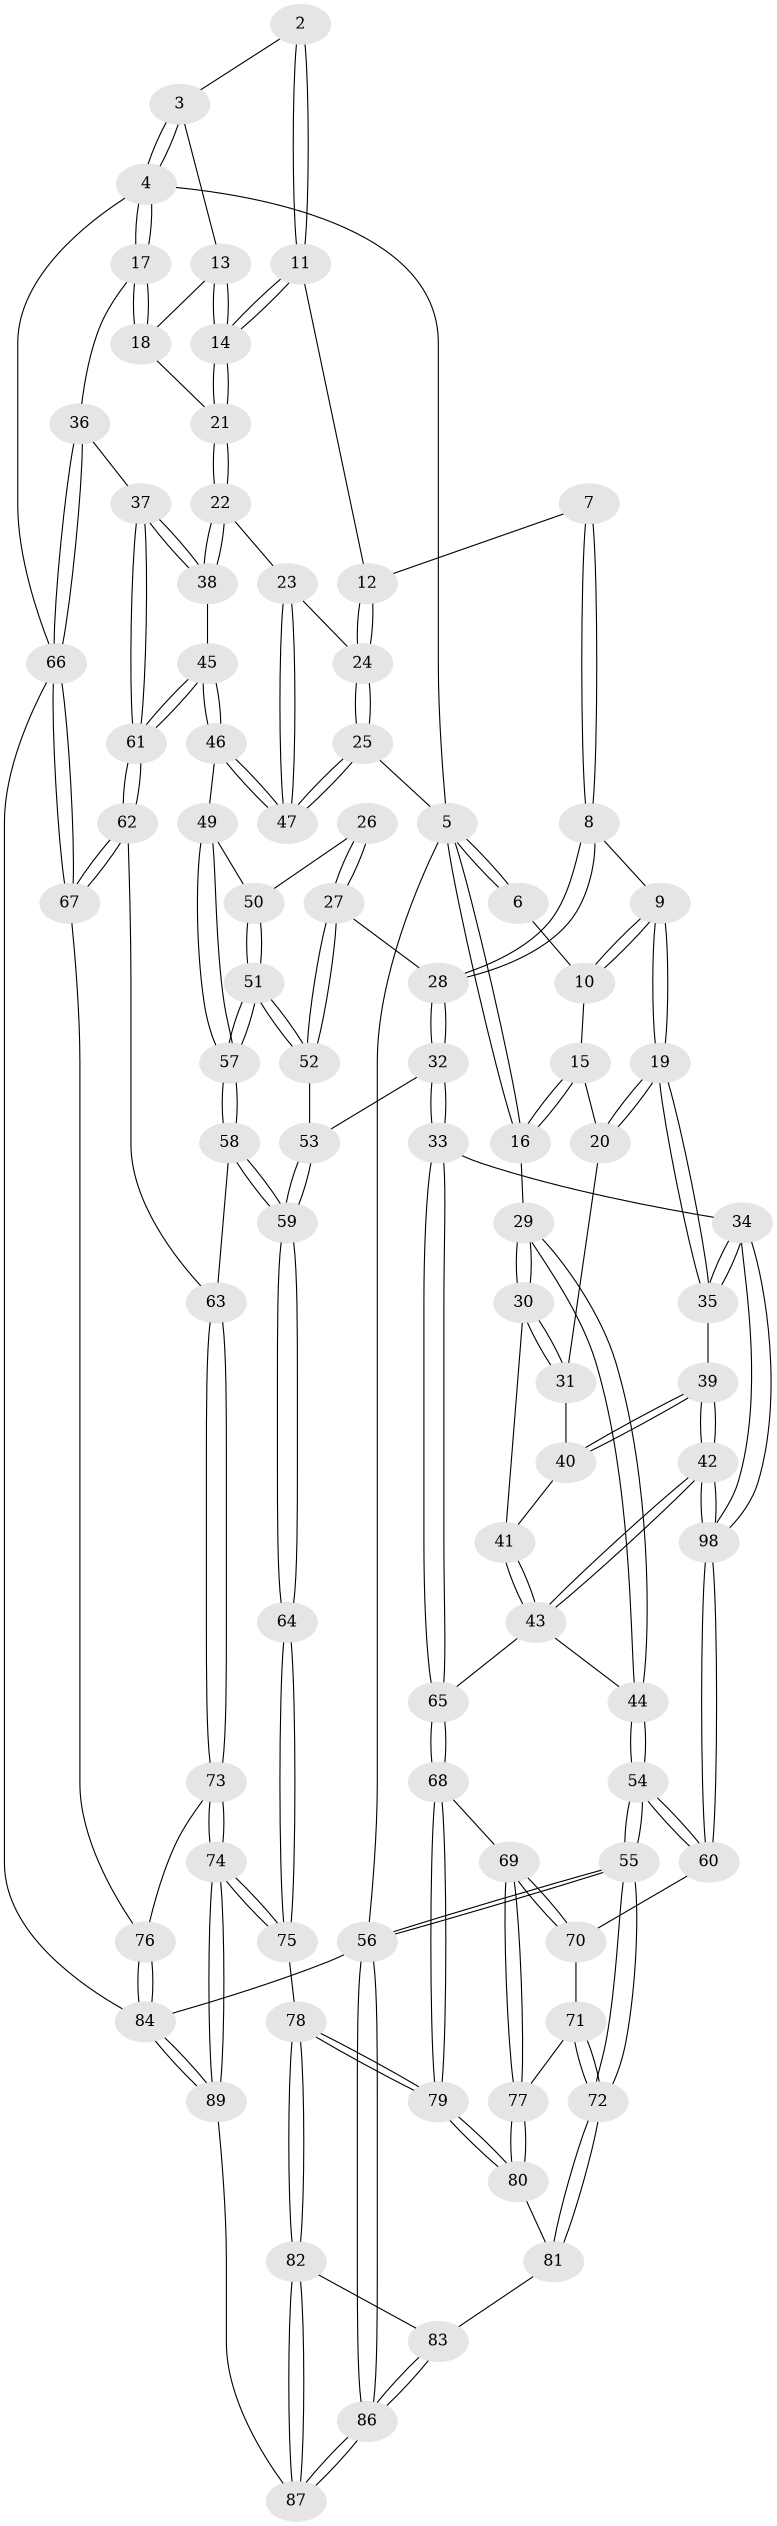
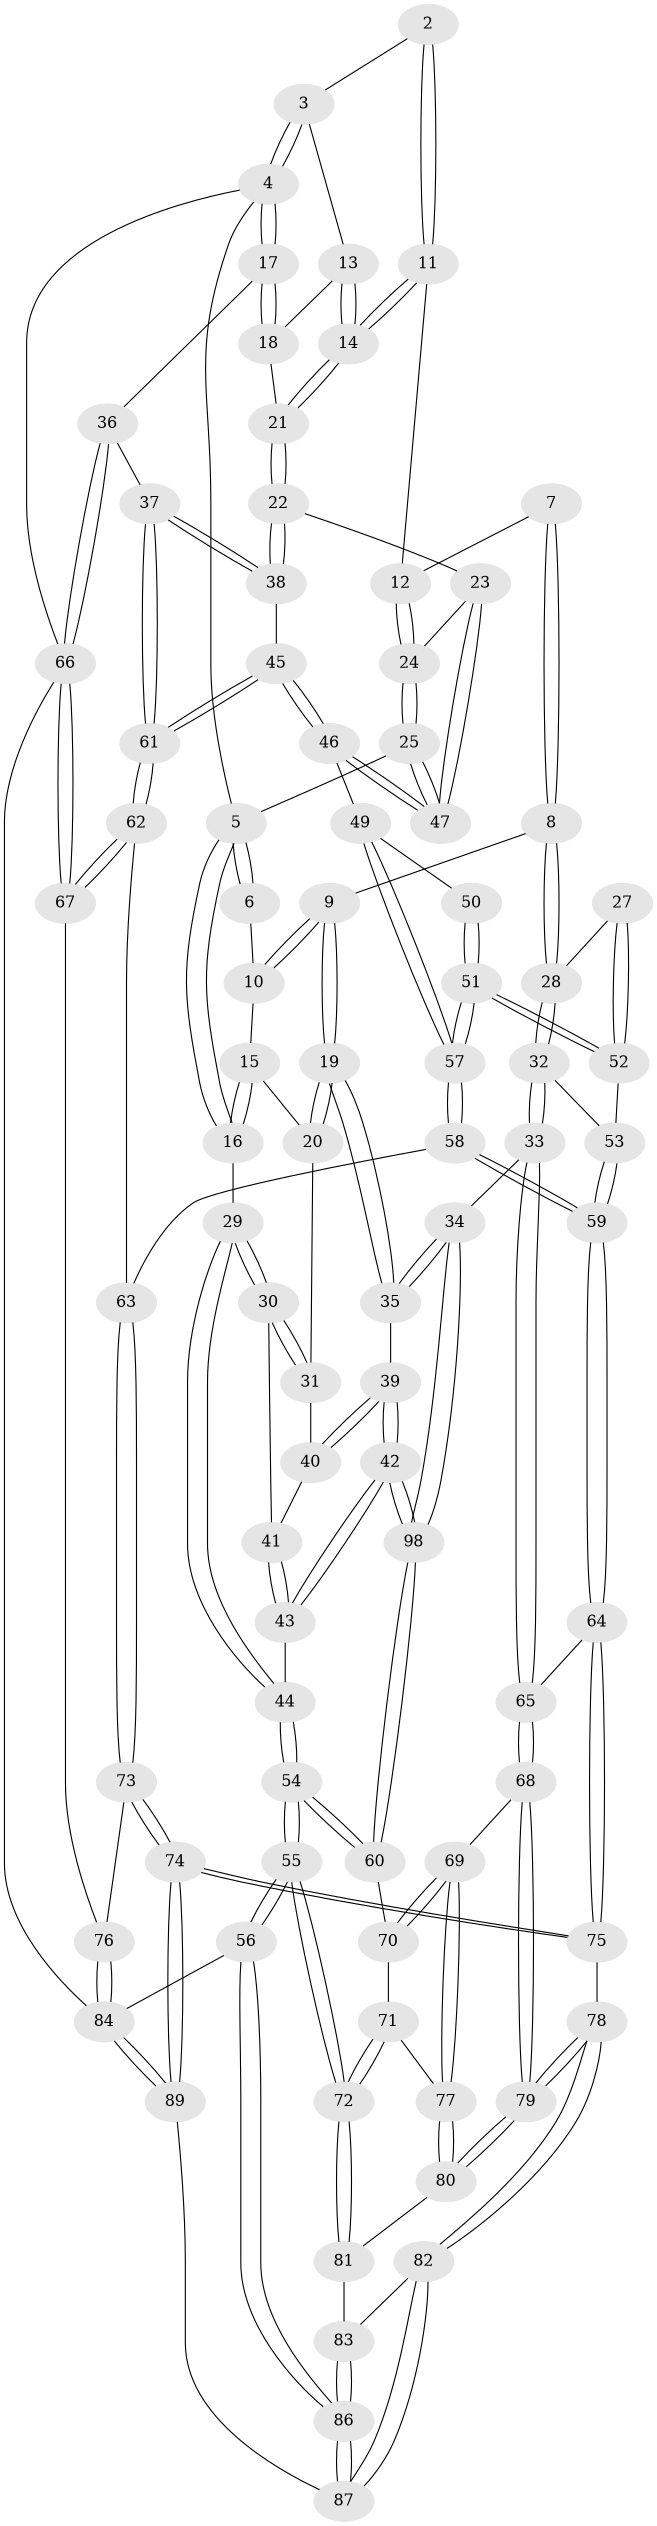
(367, 823) -> none
(377, 1377) -> none
(487, 1663) -> (562, 1662)
